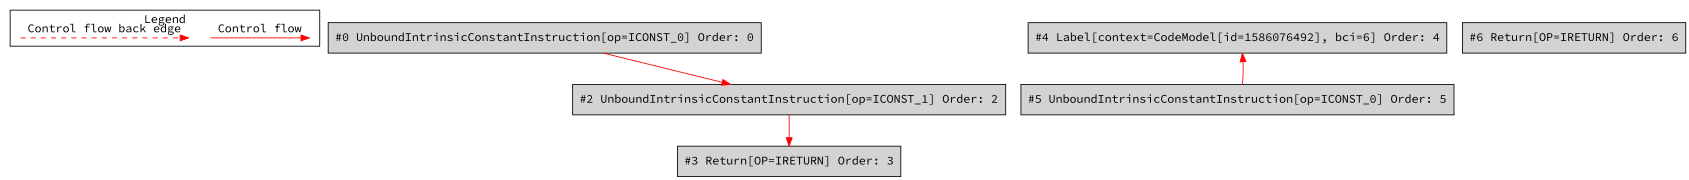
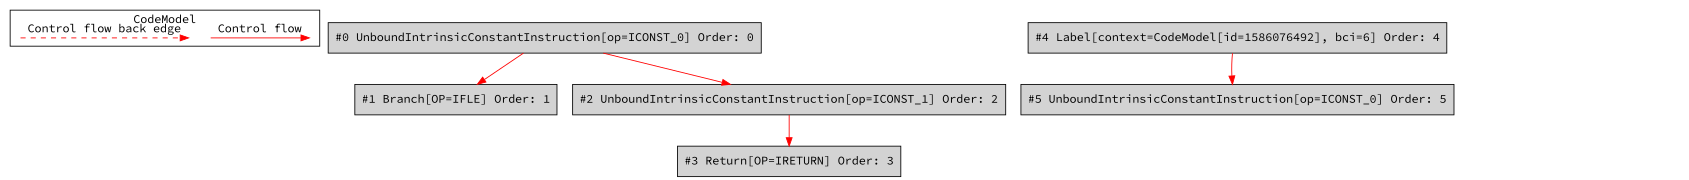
(165, 20) -> (165, 20)
(1574, 38) -> none
(1243, 73) -> (1232, 65)
none -> (456, 100)
